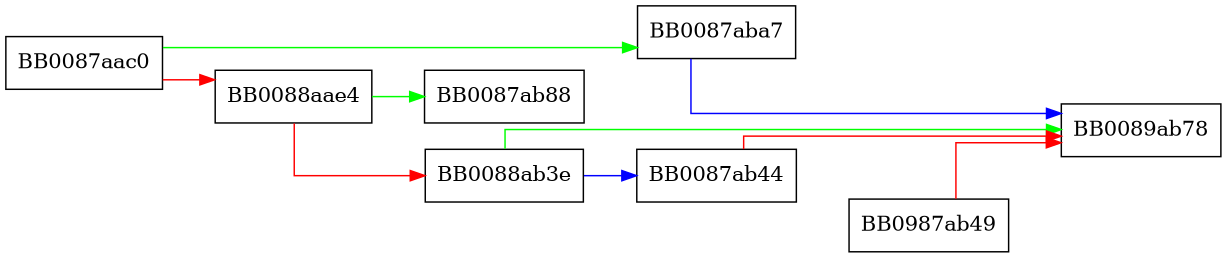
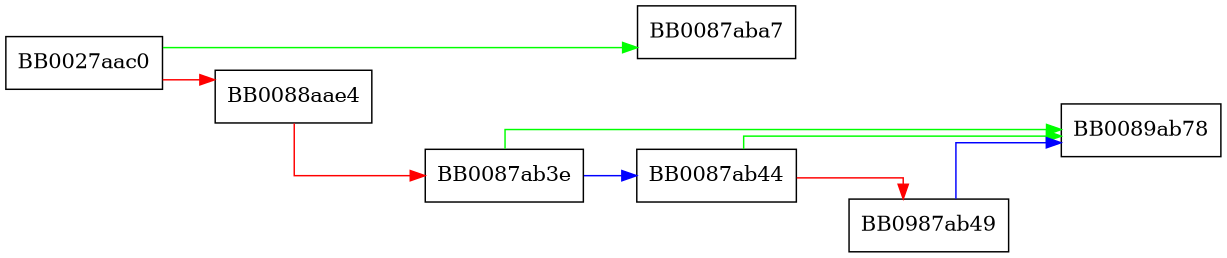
(84, 63) -> (84, 63)
(504, 97) -> none
(841, 113) -> none
(889, 136) -> (889, 136)
(956, 148) -> (956, 148)
(504, 176) -> (504, 176)
none -> (853, 178)
